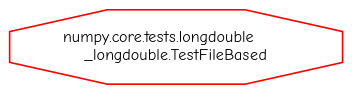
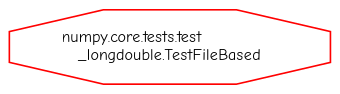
(176, 47) -> (170, 47)
